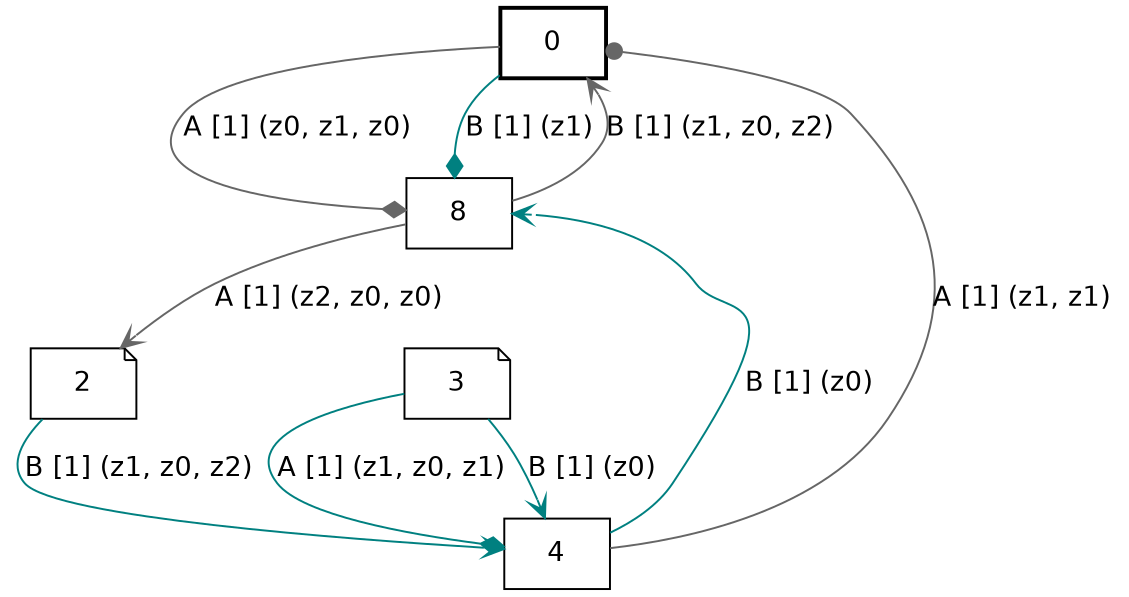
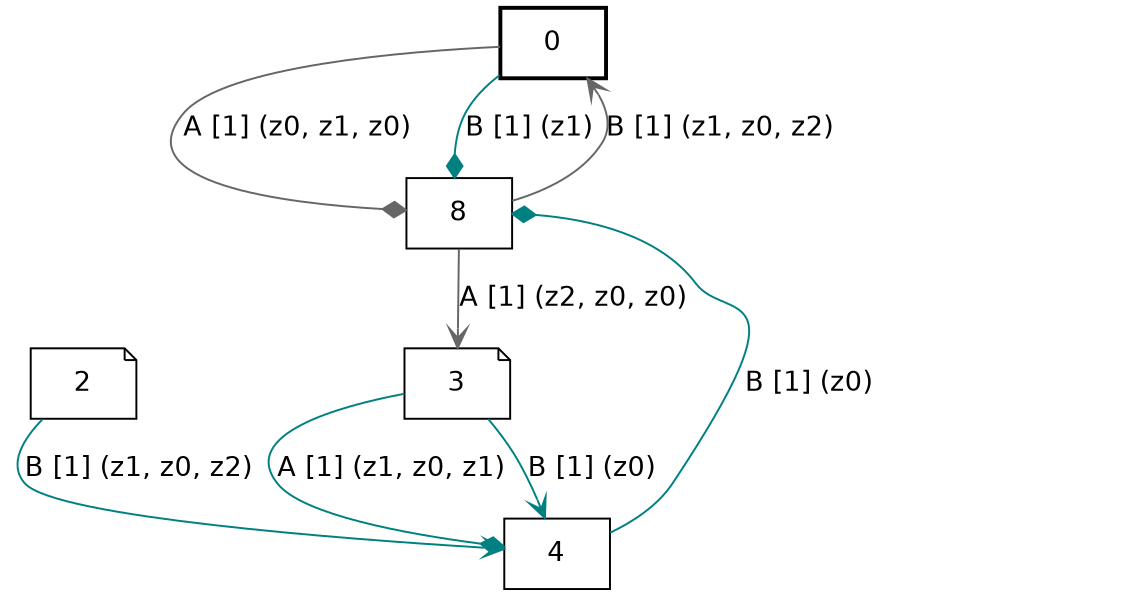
(264, 263) -> (458, 289)
(934, 297) -> none
(748, 330) -> (748, 330)
